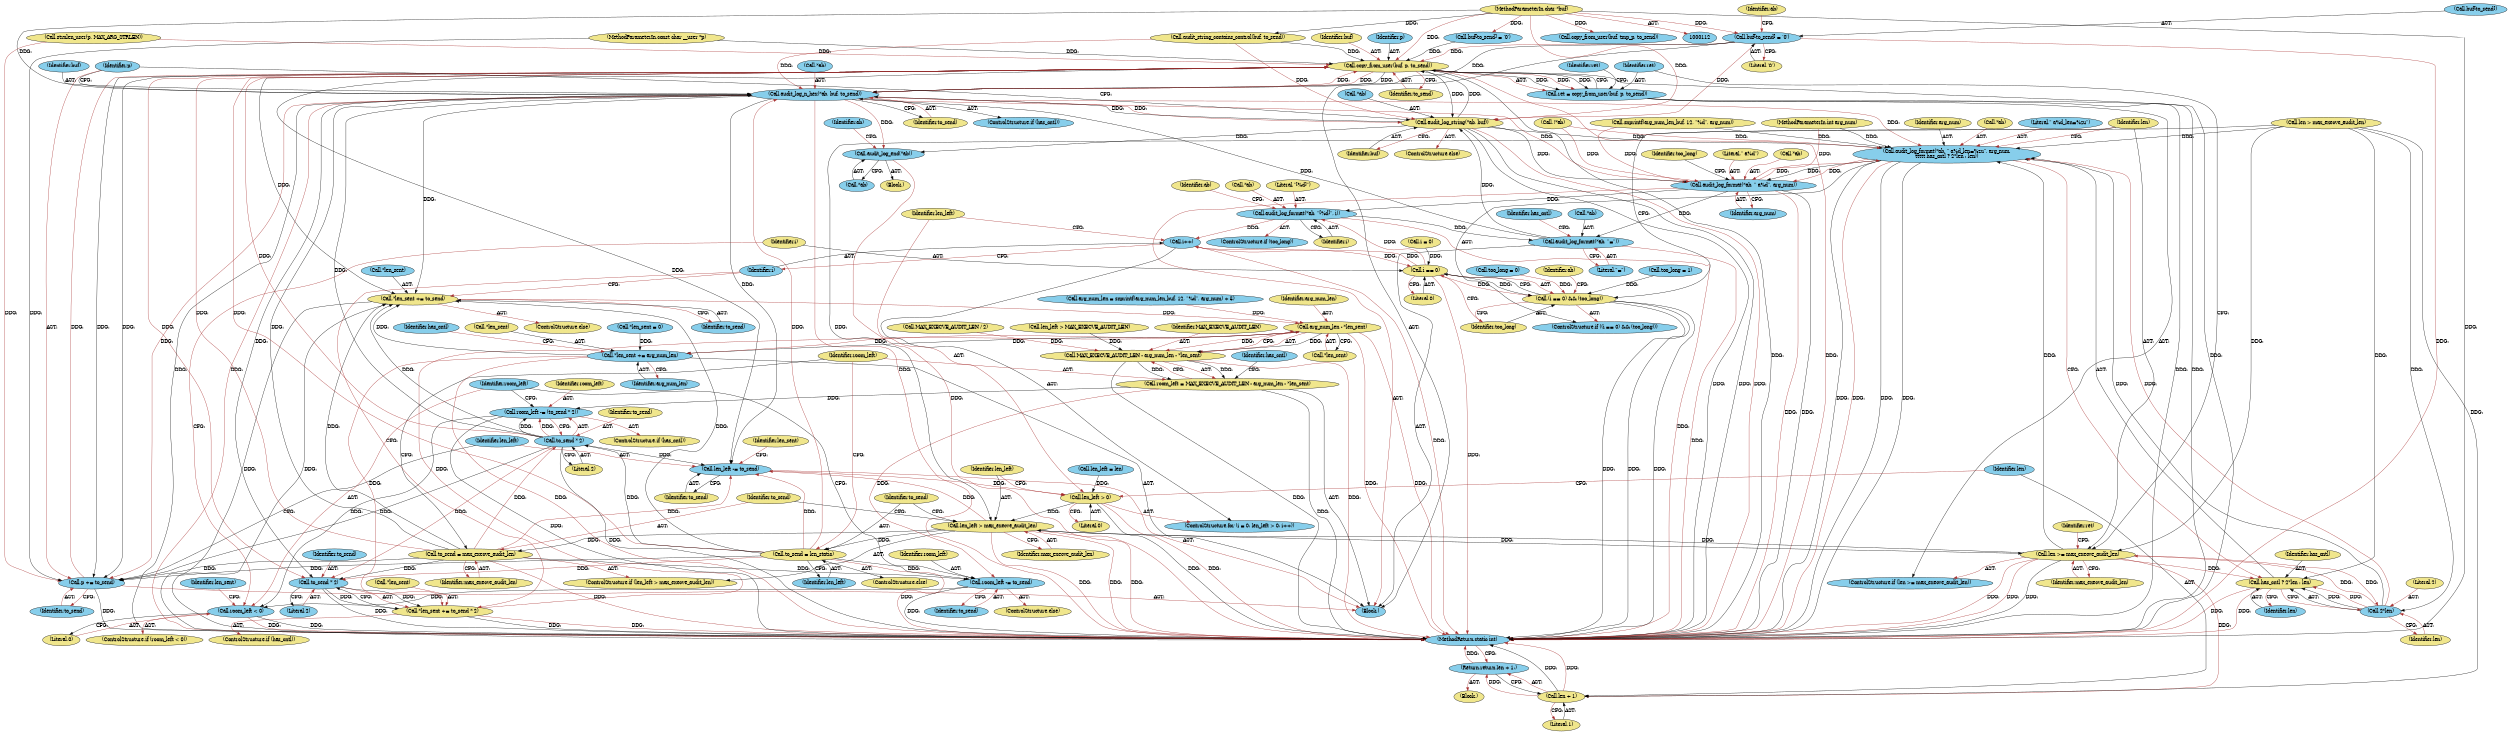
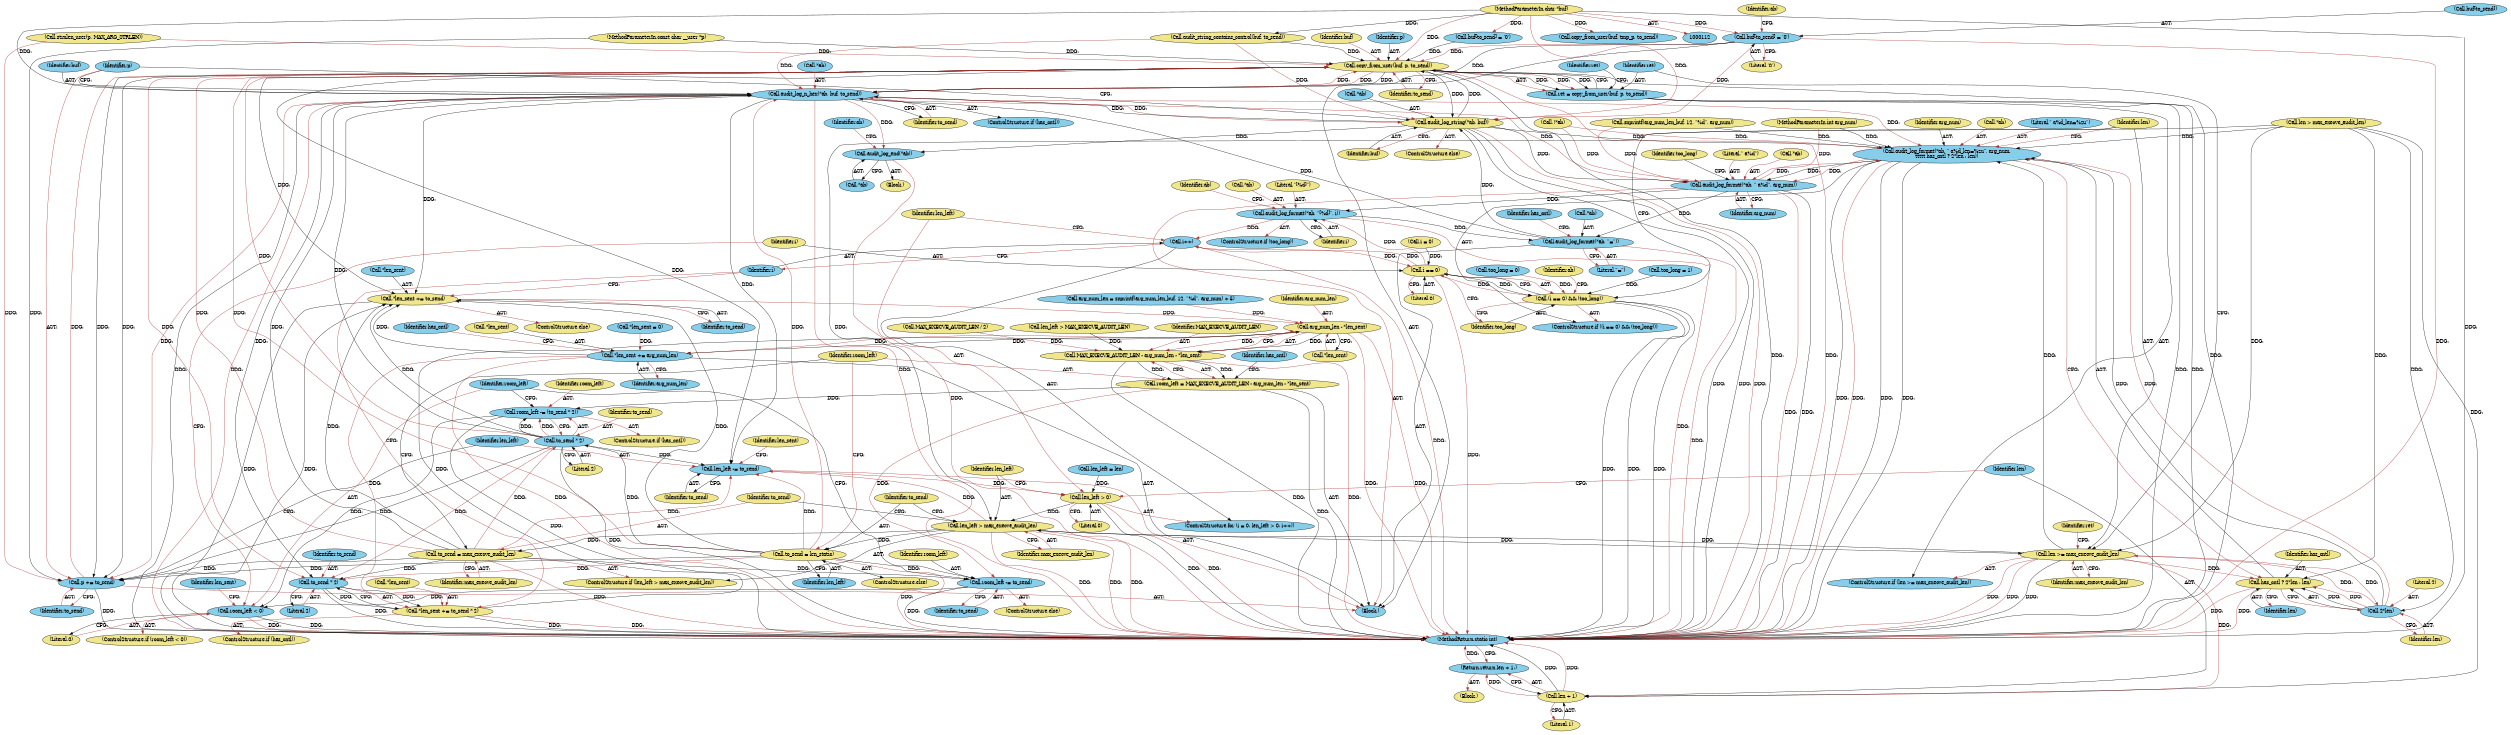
(640, 340) -> (640, 340)
(461, 355) -> (461, 355)
